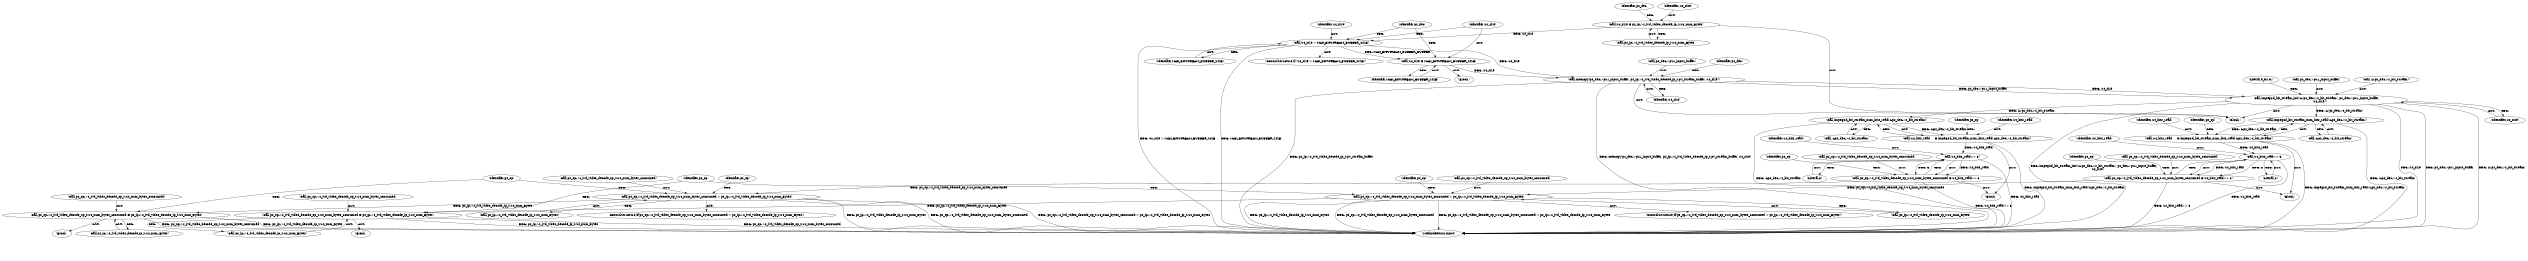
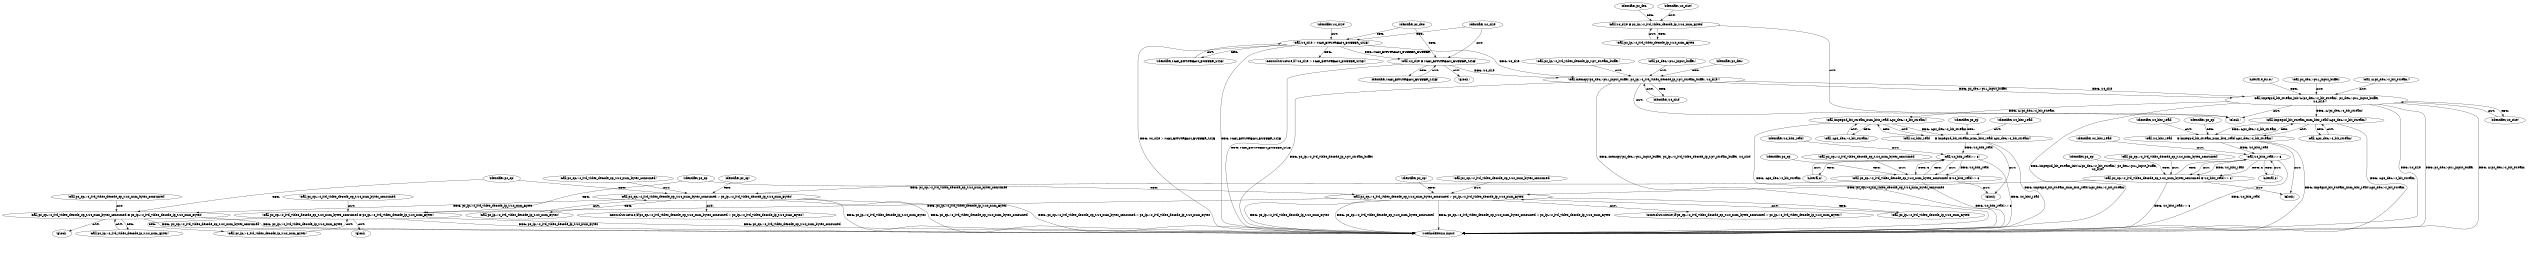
(1492, 34) -> none
(1328, 52) -> (1328, 52)
none -> (1578, 61)
none -> (1227, 155)
